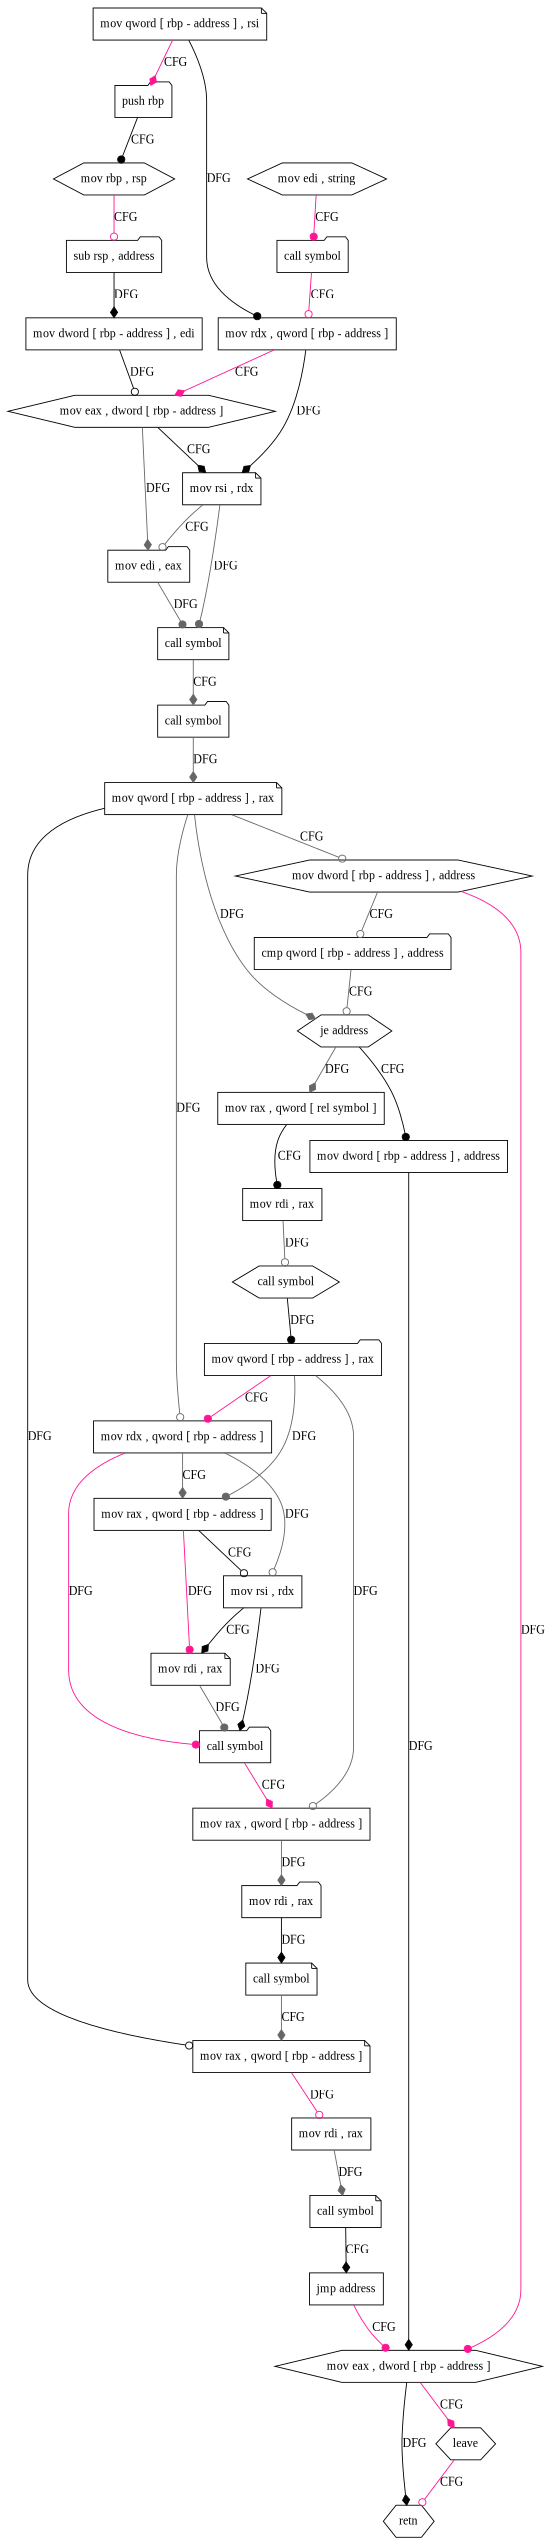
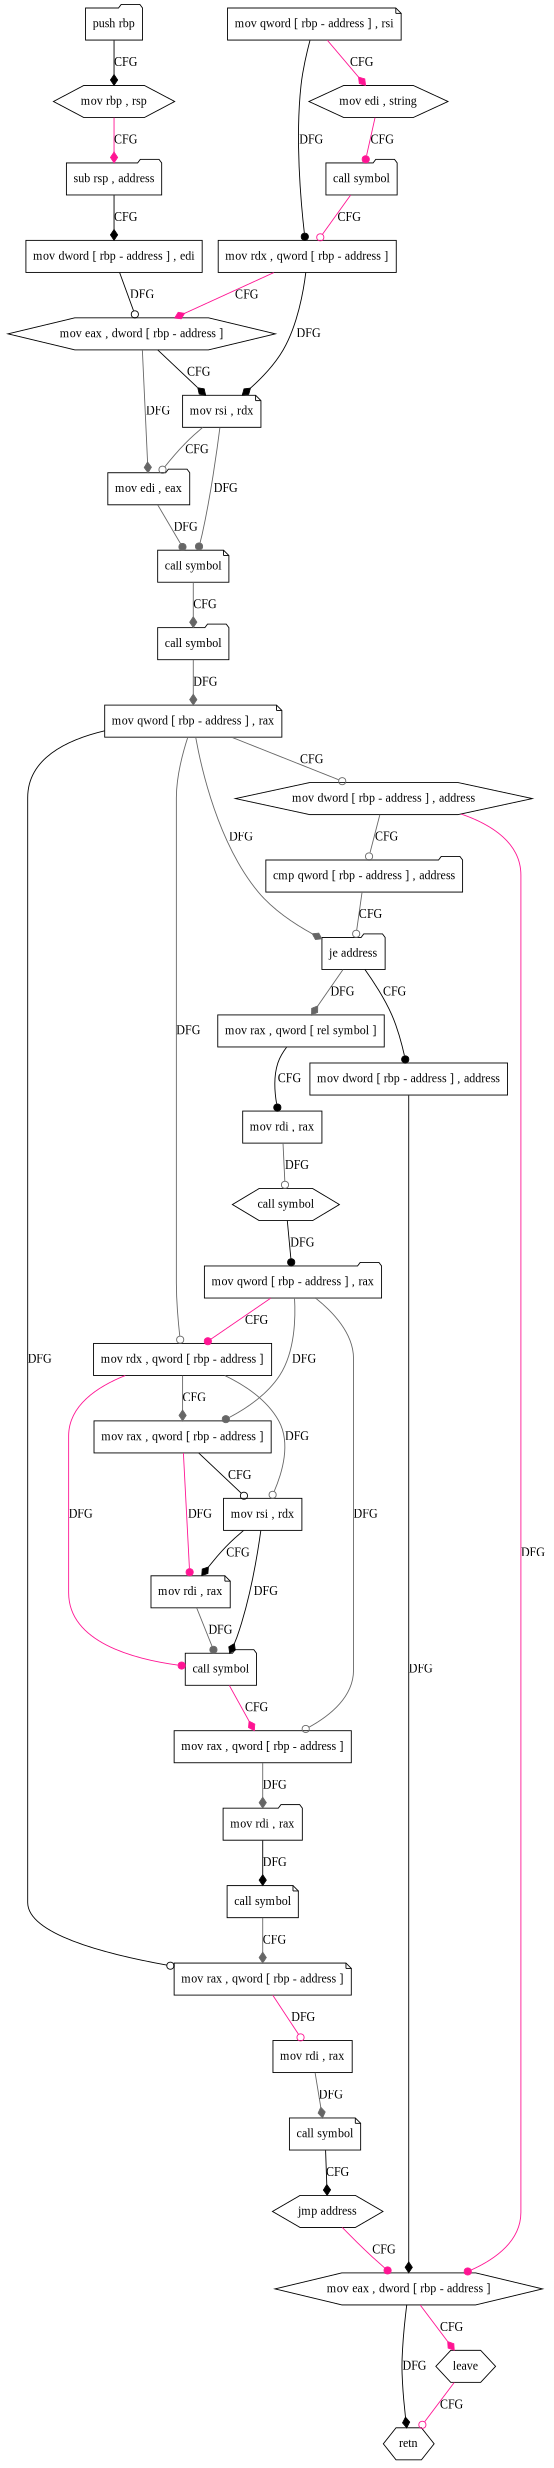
(164, 58) -> (343, 59)
(130, 137) -> (114, 57)
(114, 214) -> (114, 135)
(127, 295) -> (126, 218)
(345, 1031) -> (354, 953)
(346, 2289) -> (328, 2211)
